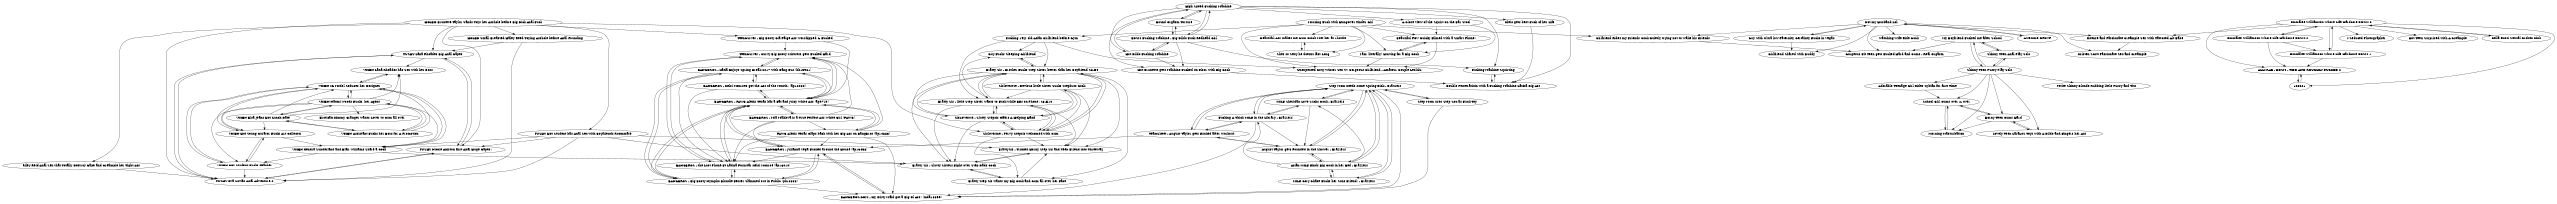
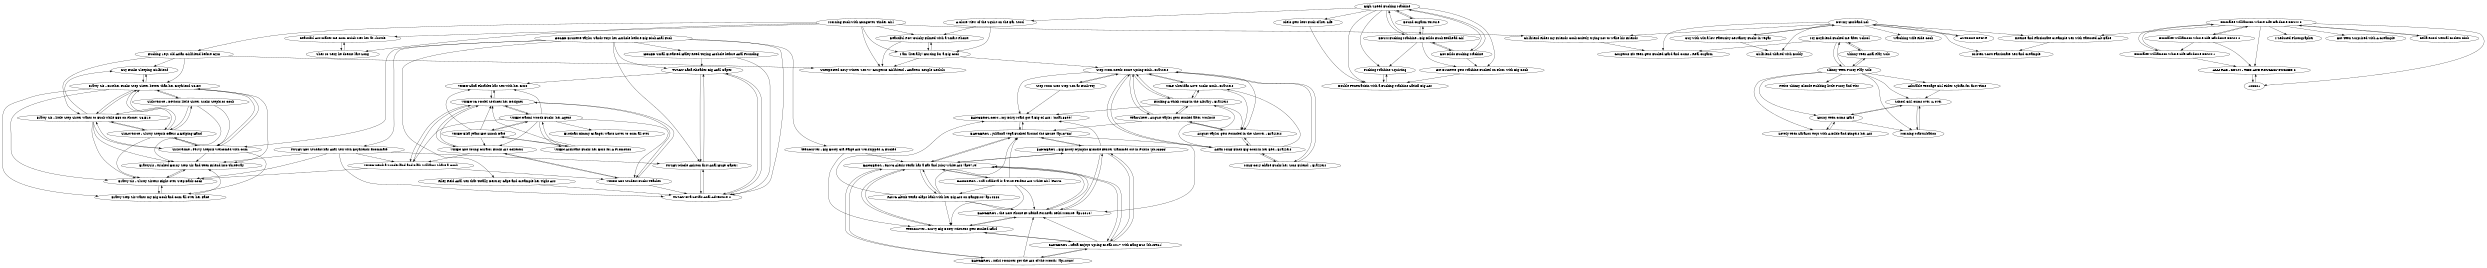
(1343, 125) -> (1028, 62)
(816, 150) -> (1021, 134)
